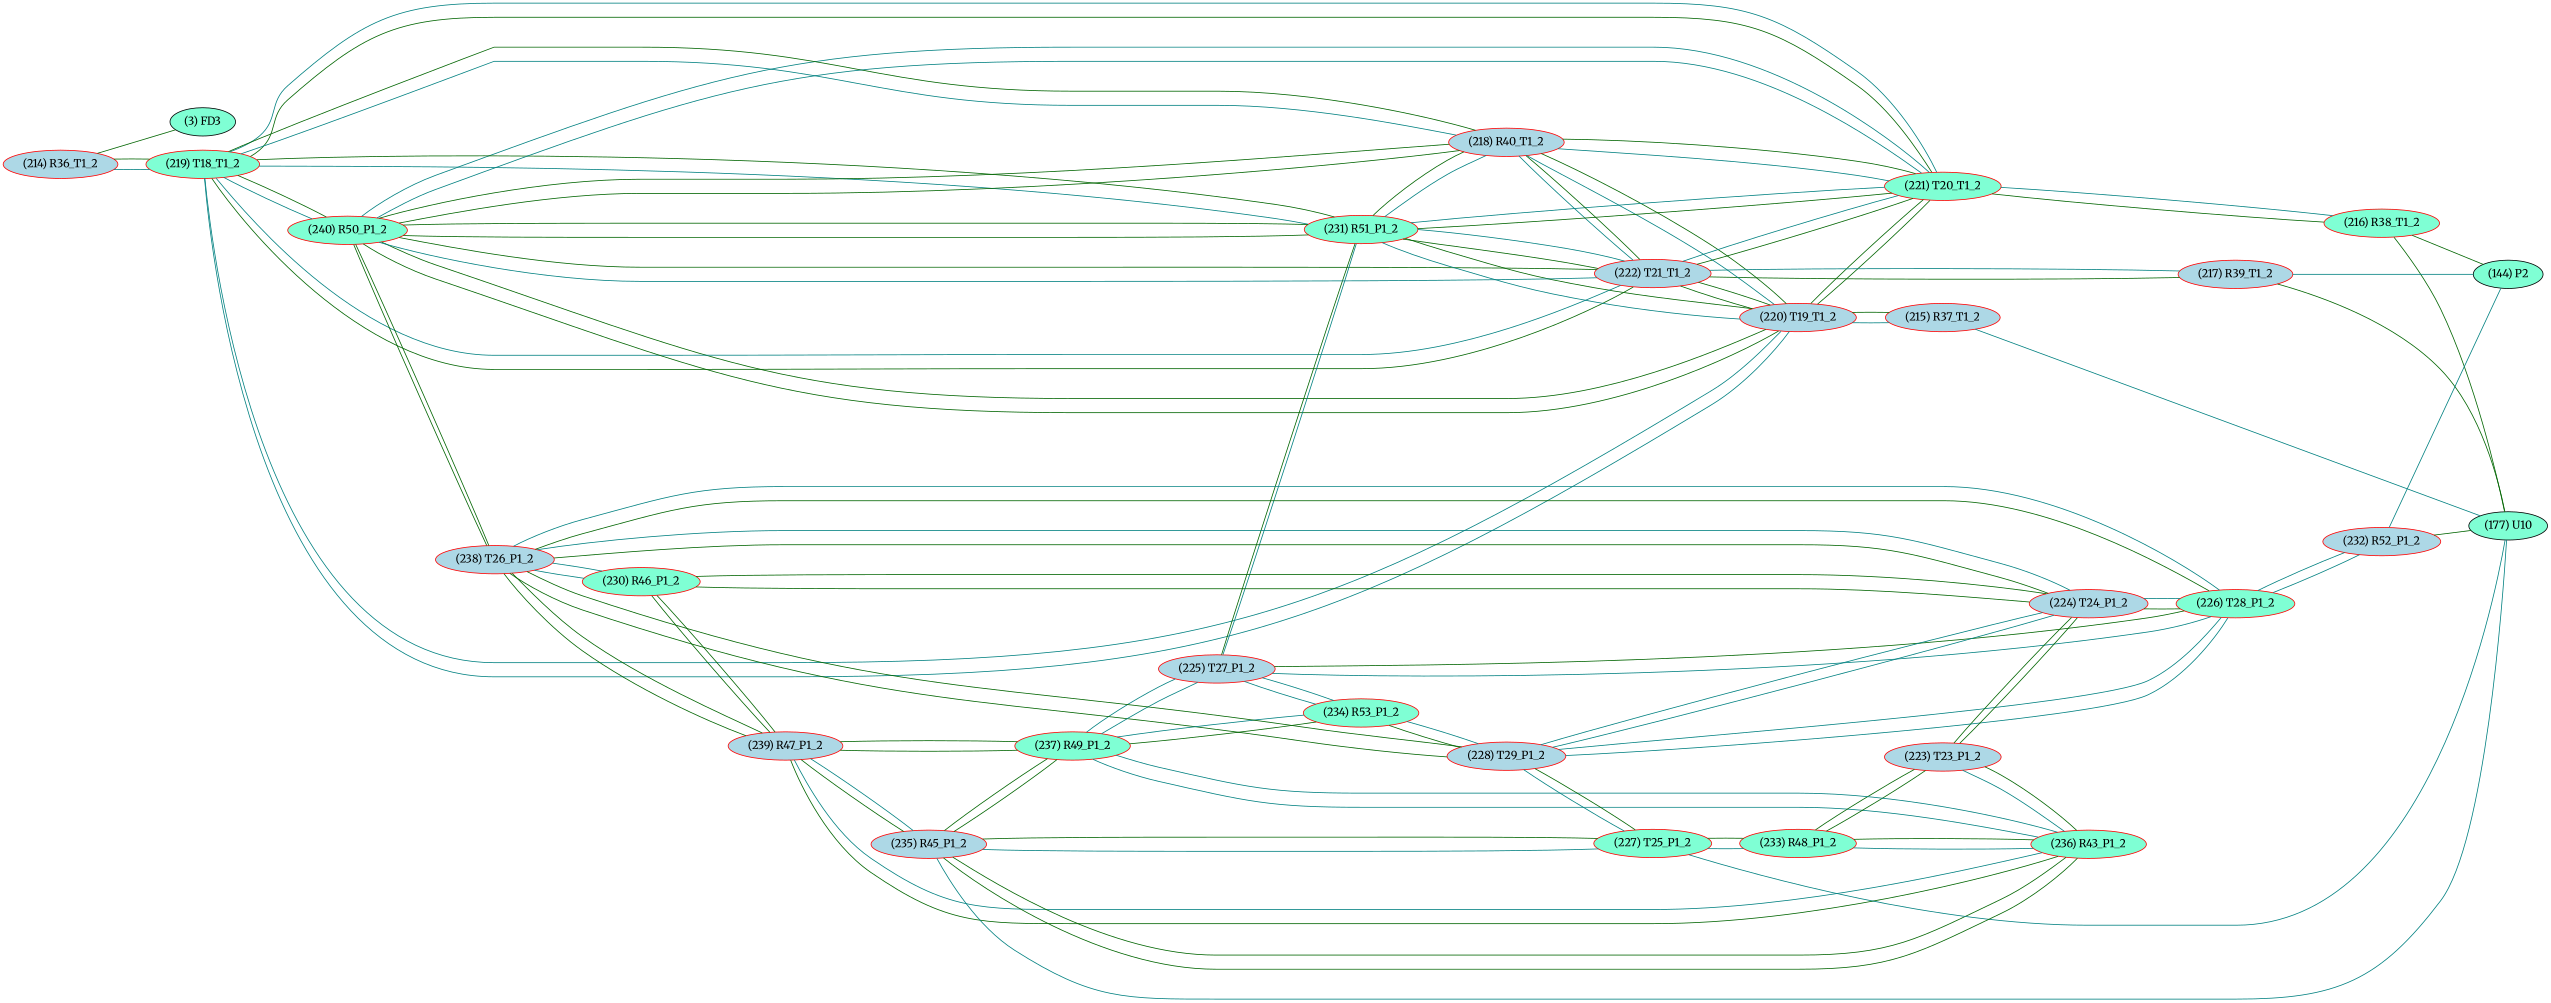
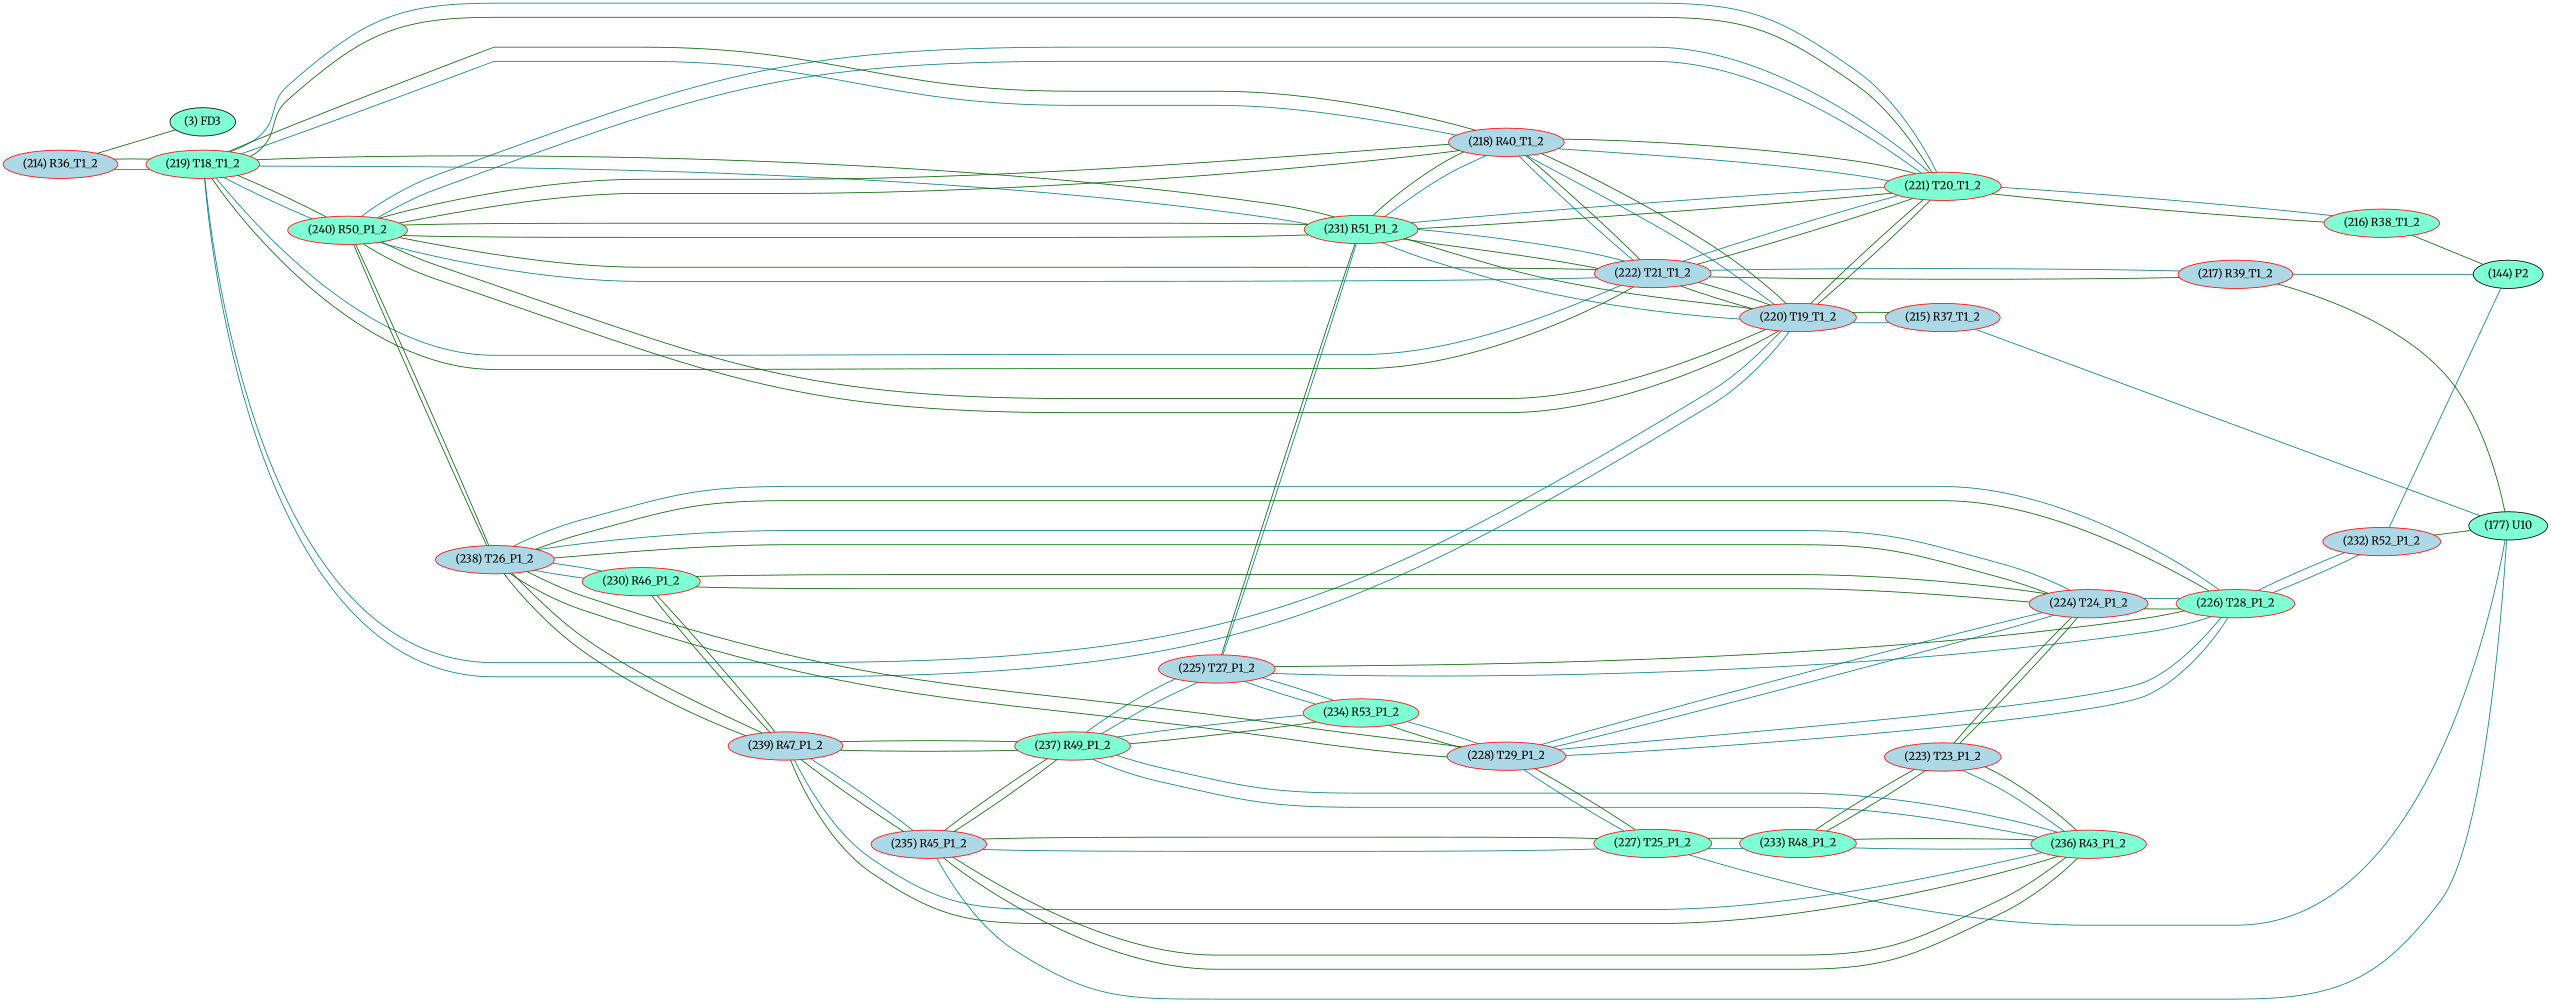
(2467, 375) -> none
